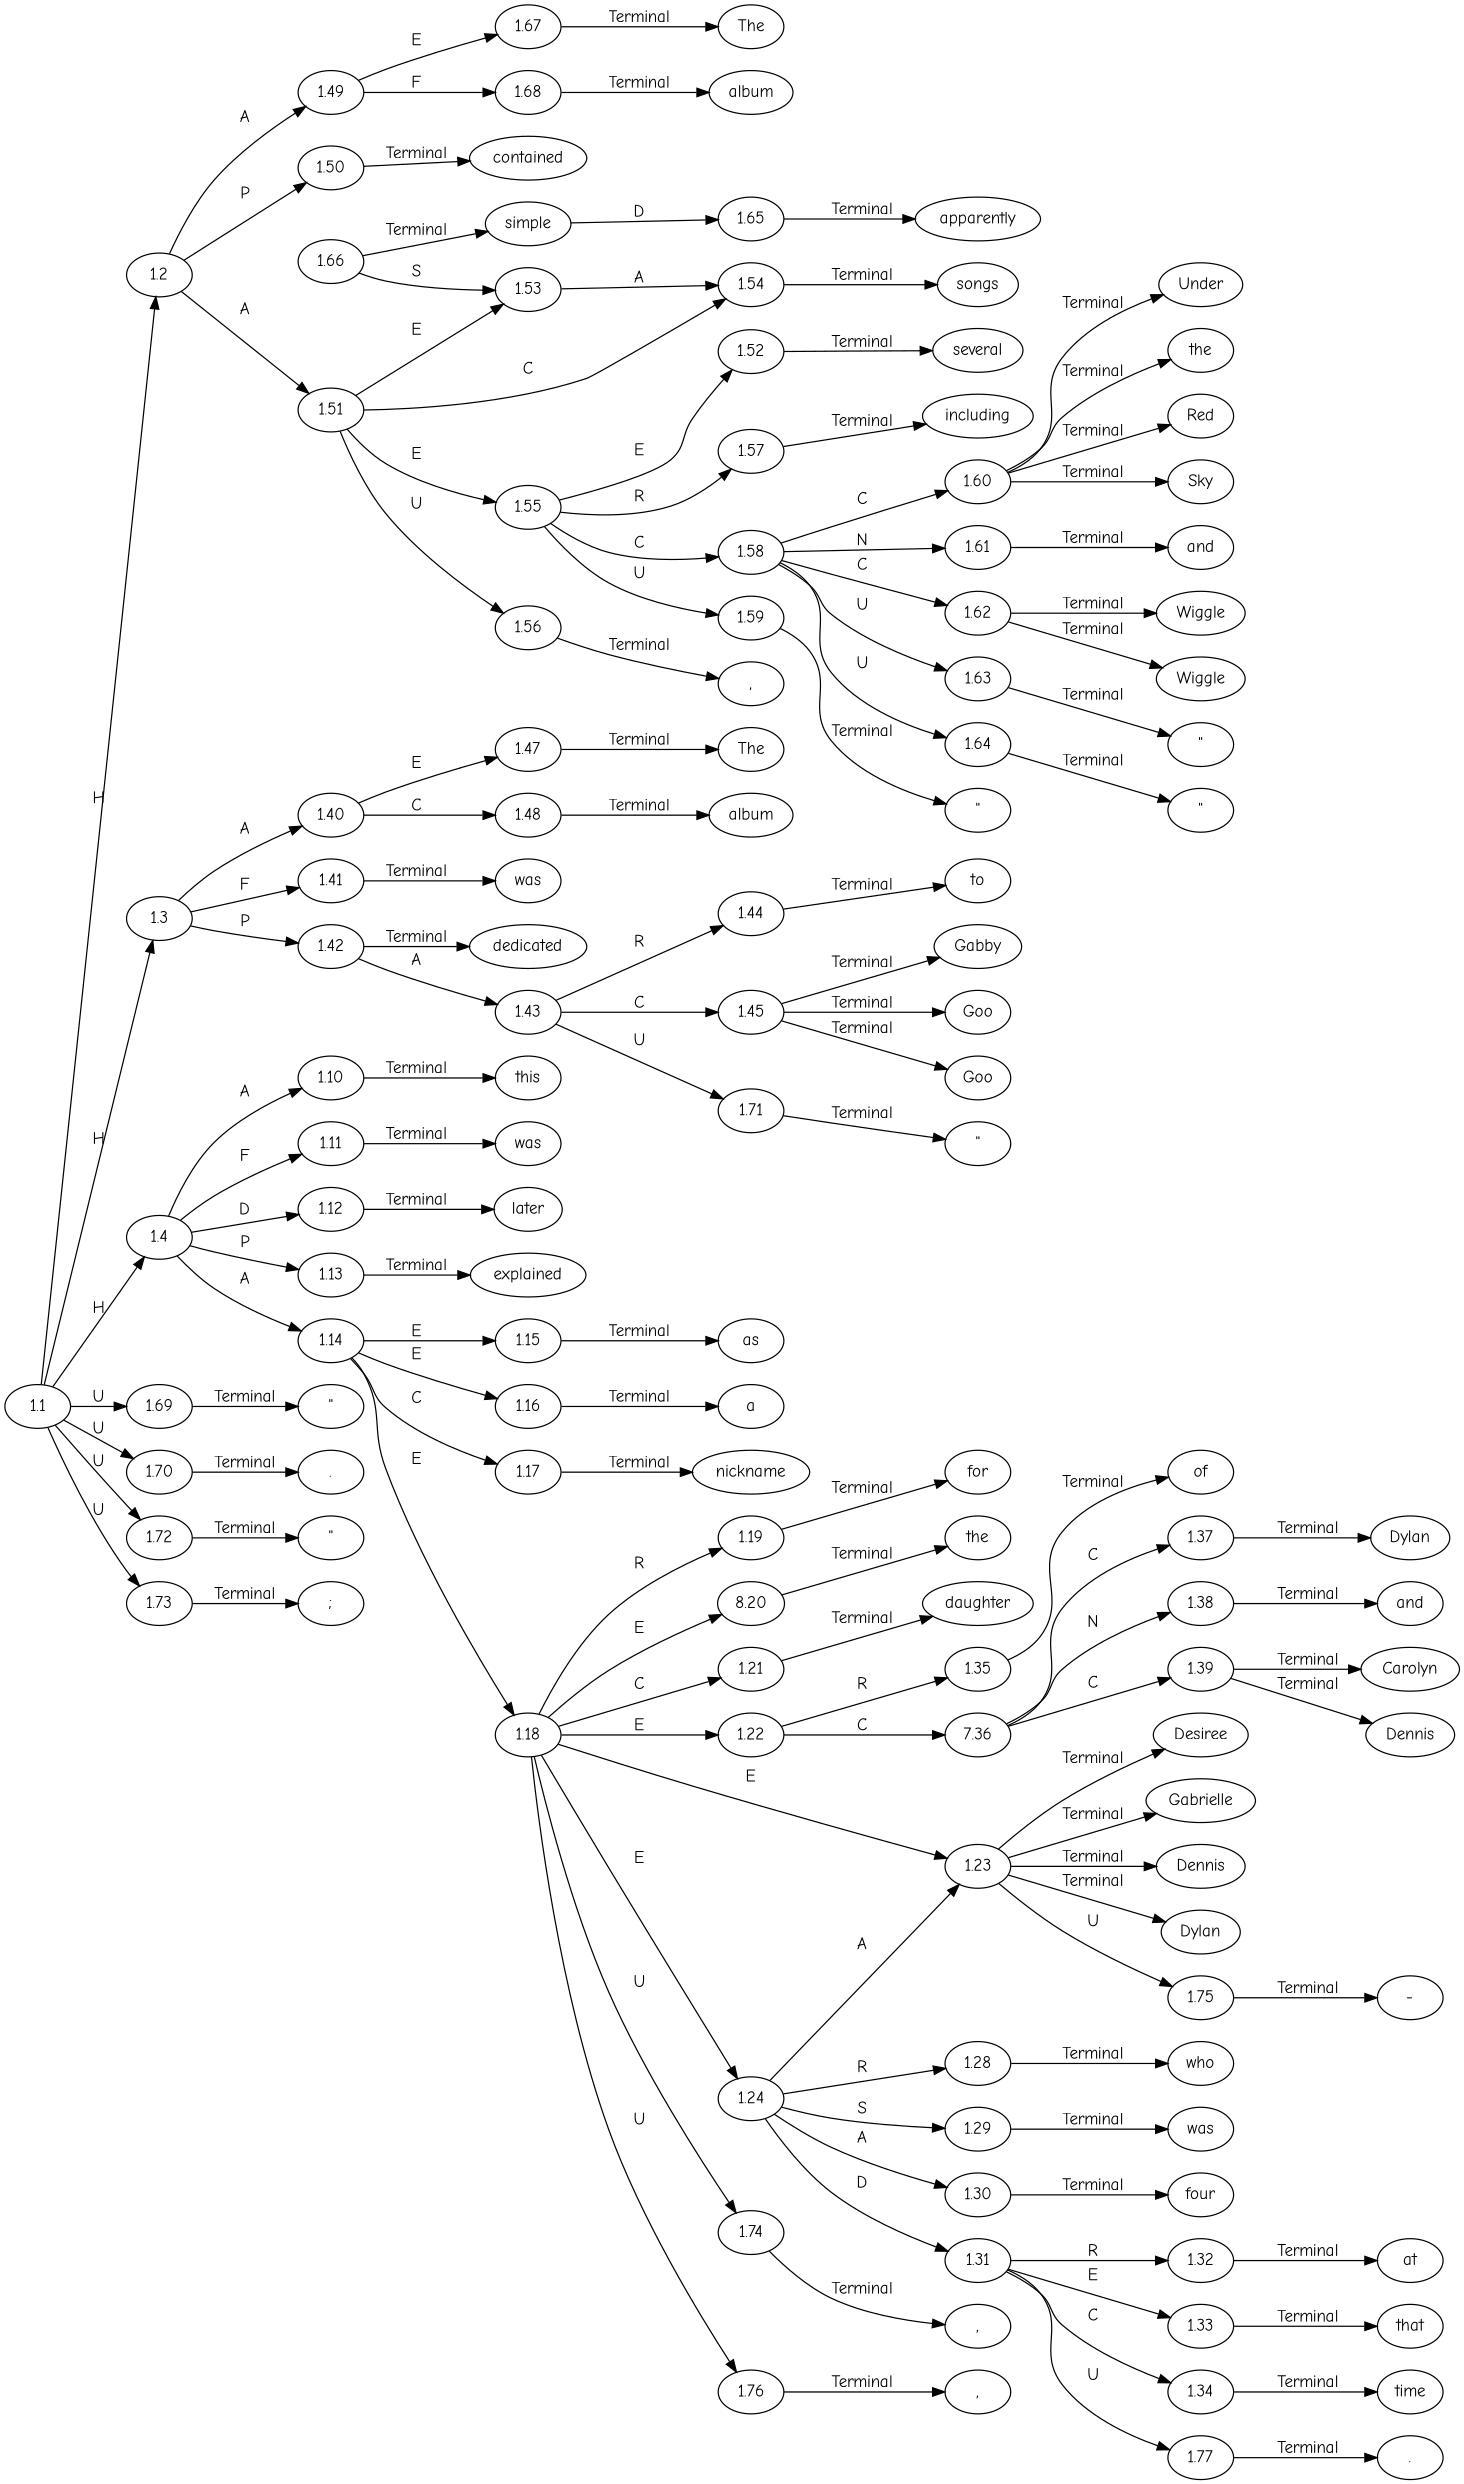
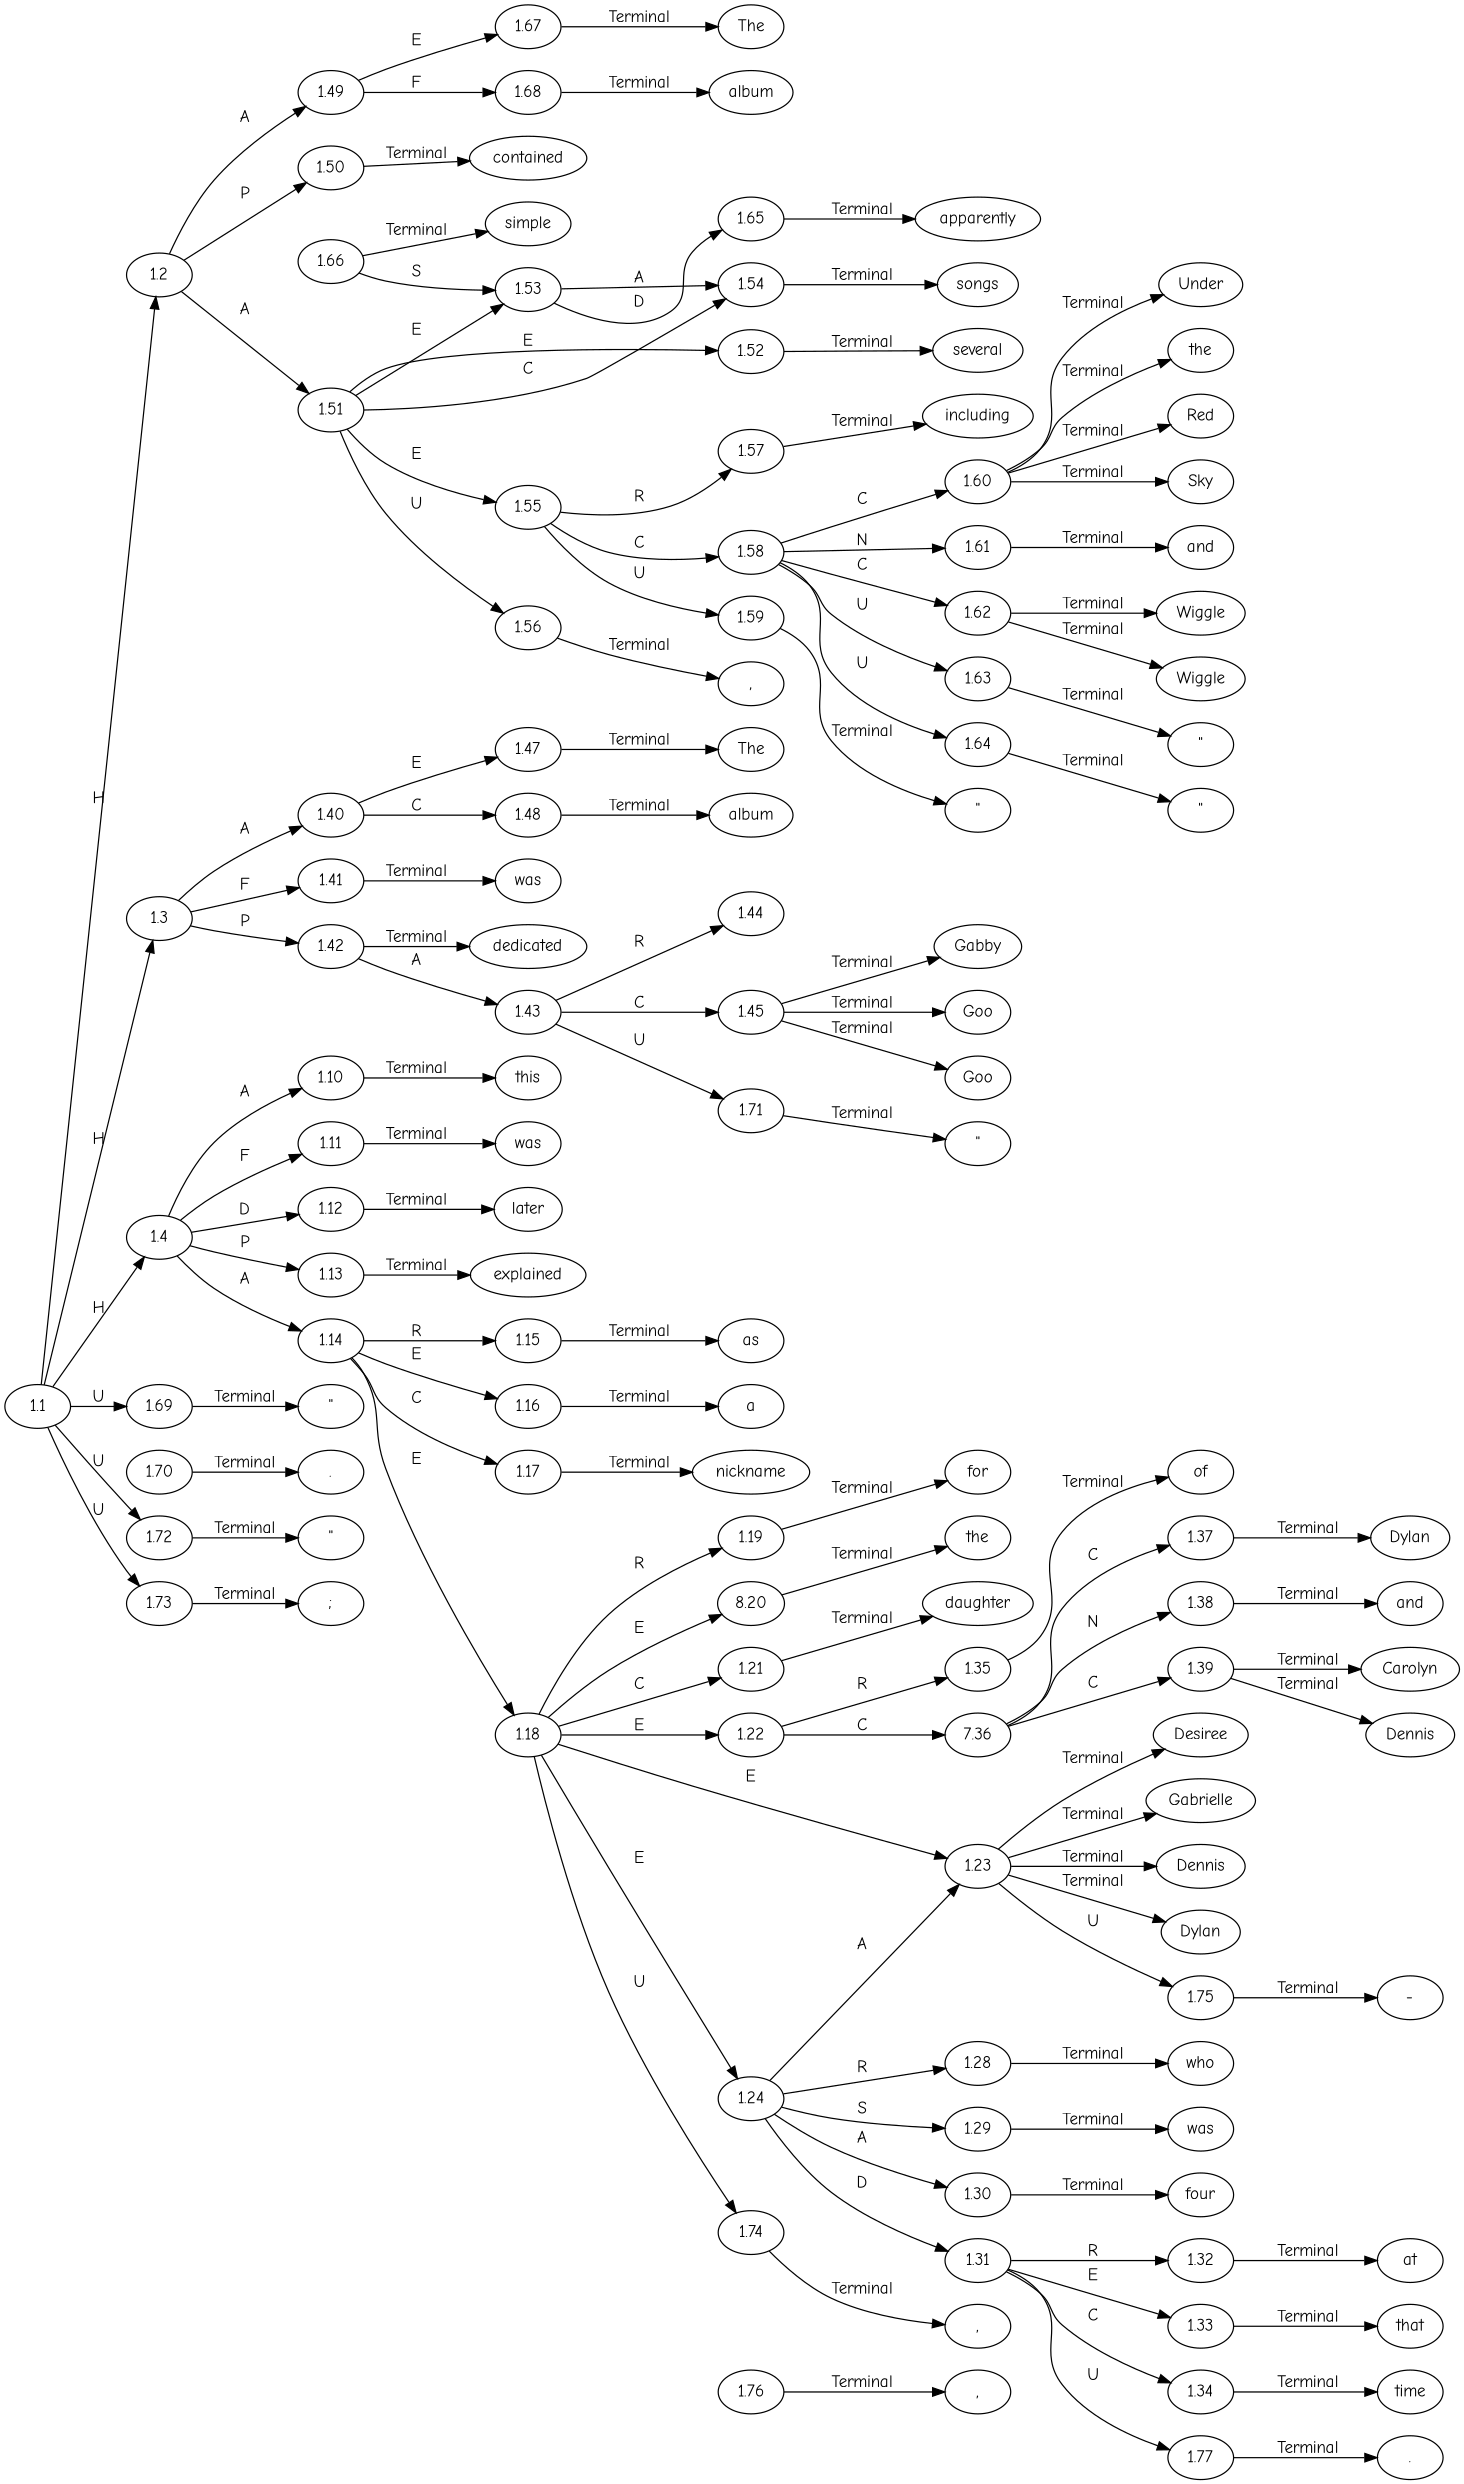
(638, 221) -> (657, 319)
(662, 466) -> (523, 352)
(978, 881) -> none
(417, 1332) -> (417, 1332)
(93, 1436) -> none
(590, 2073) -> none
